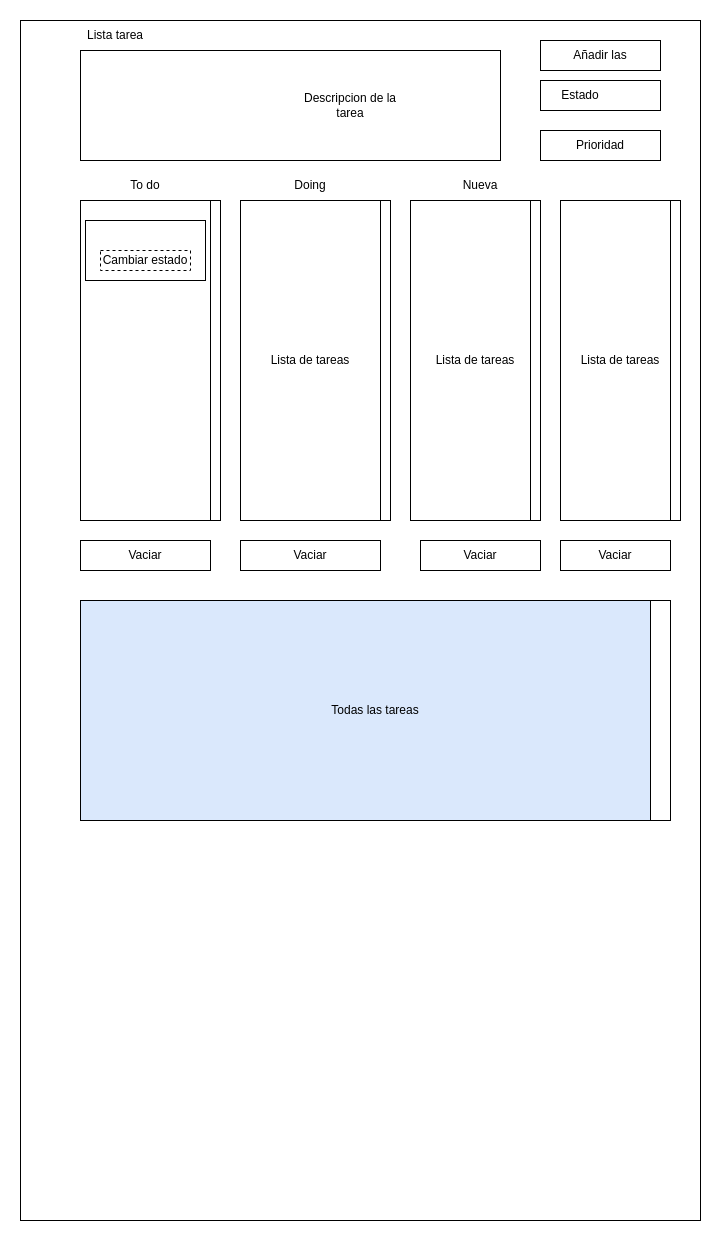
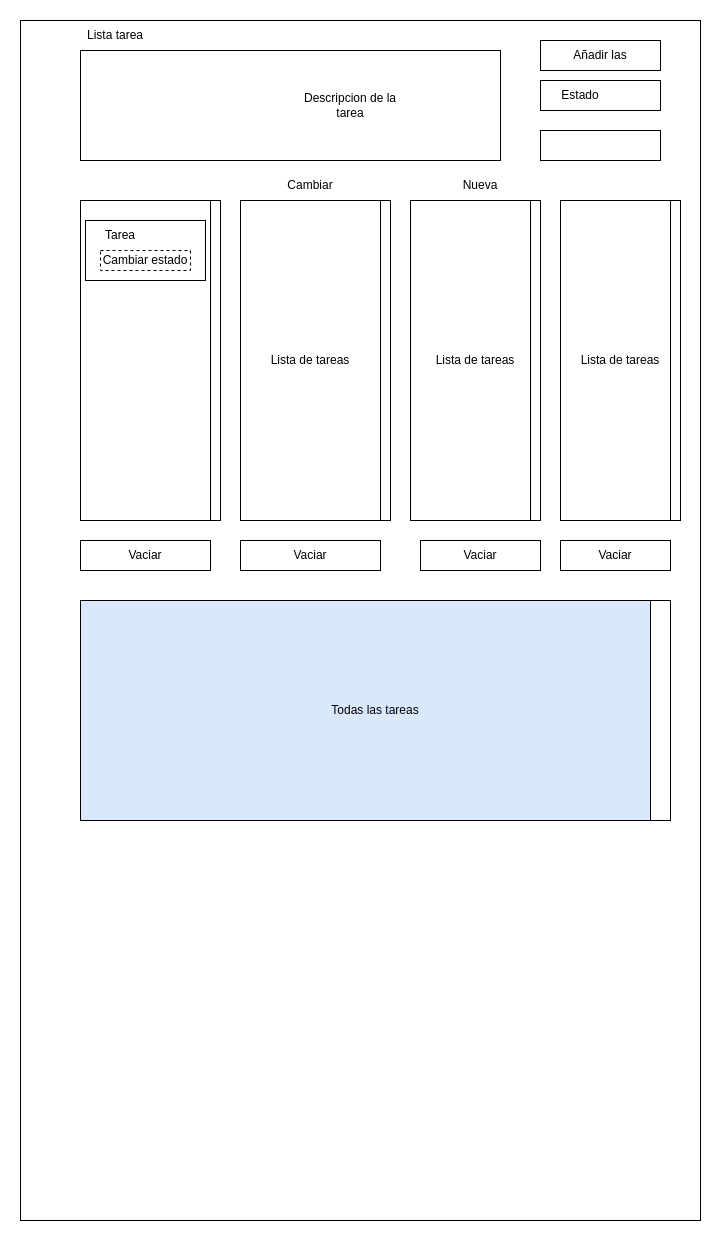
(601, 146) -> none
(146, 186) -> none
(311, 186) -> (311, 186)
none -> (121, 236)
